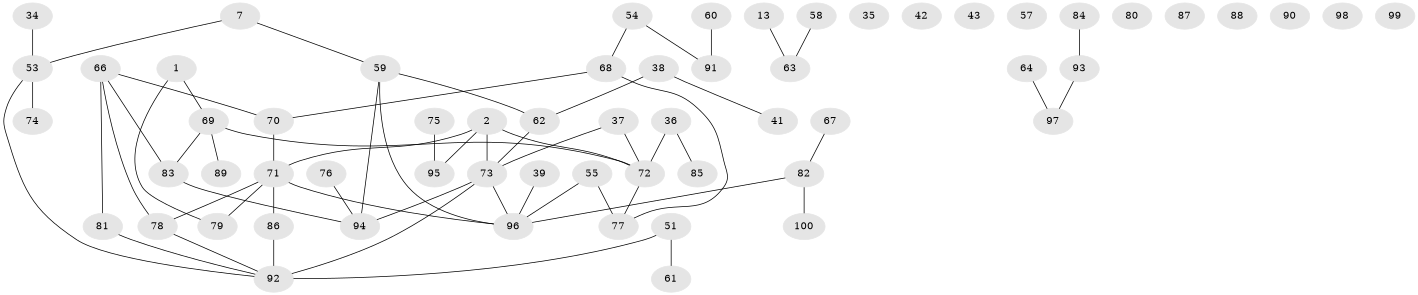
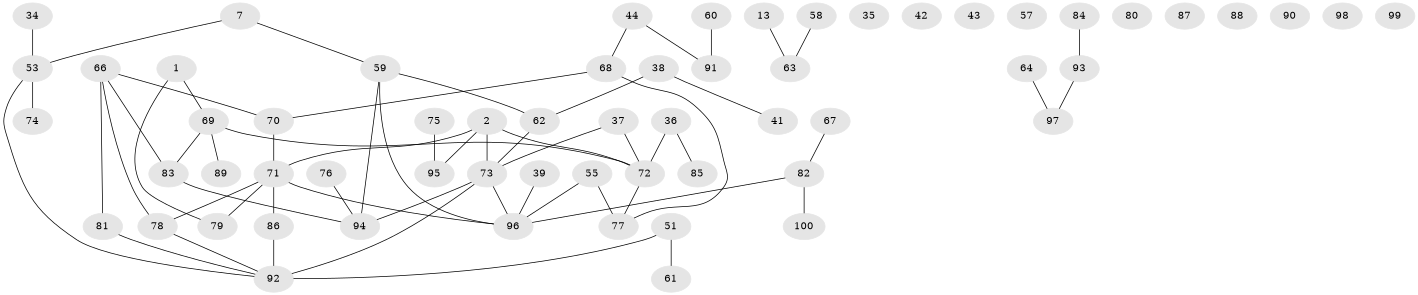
(632, 16) -> (632, 16)
